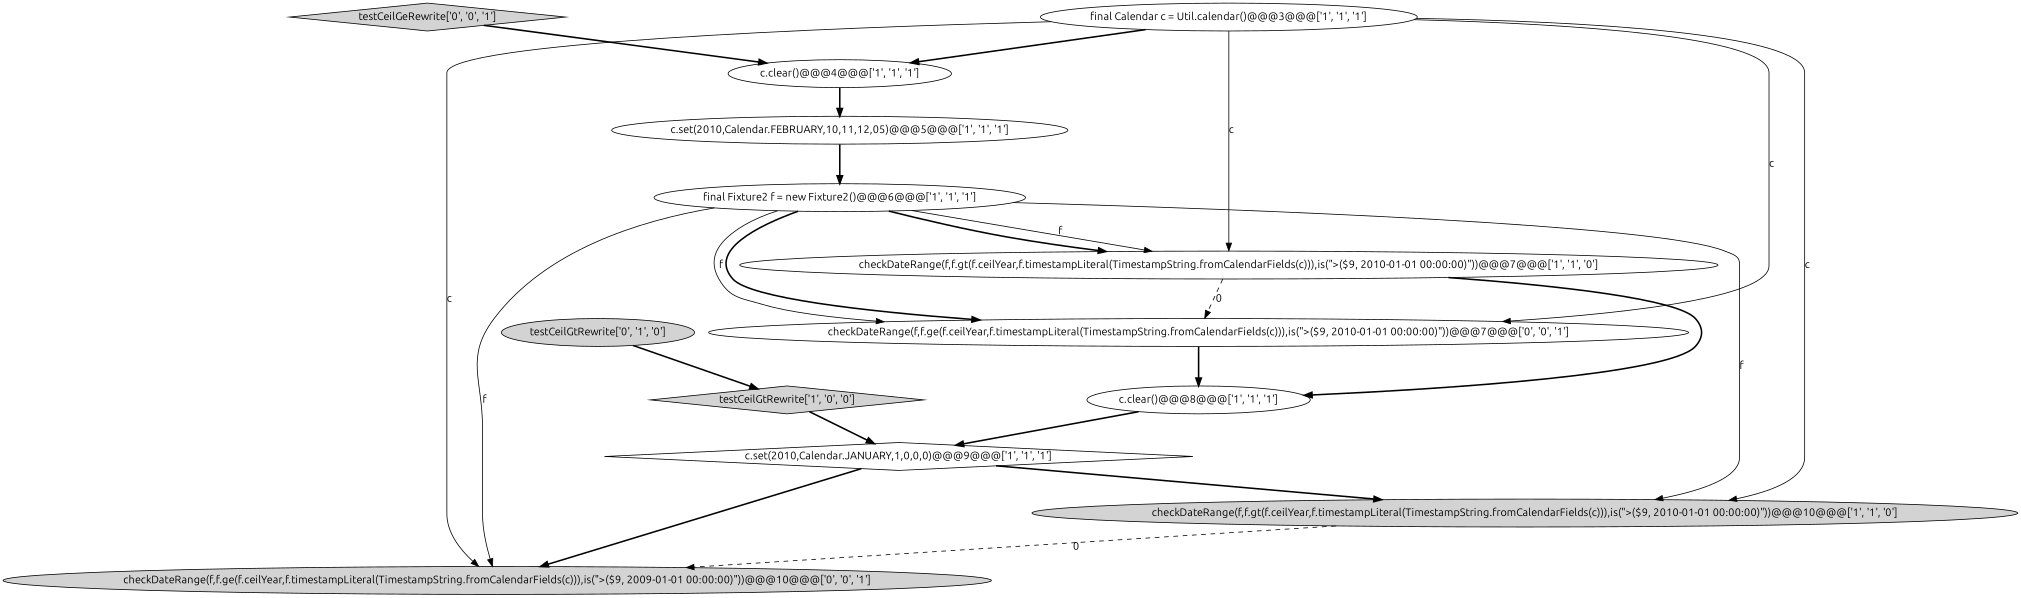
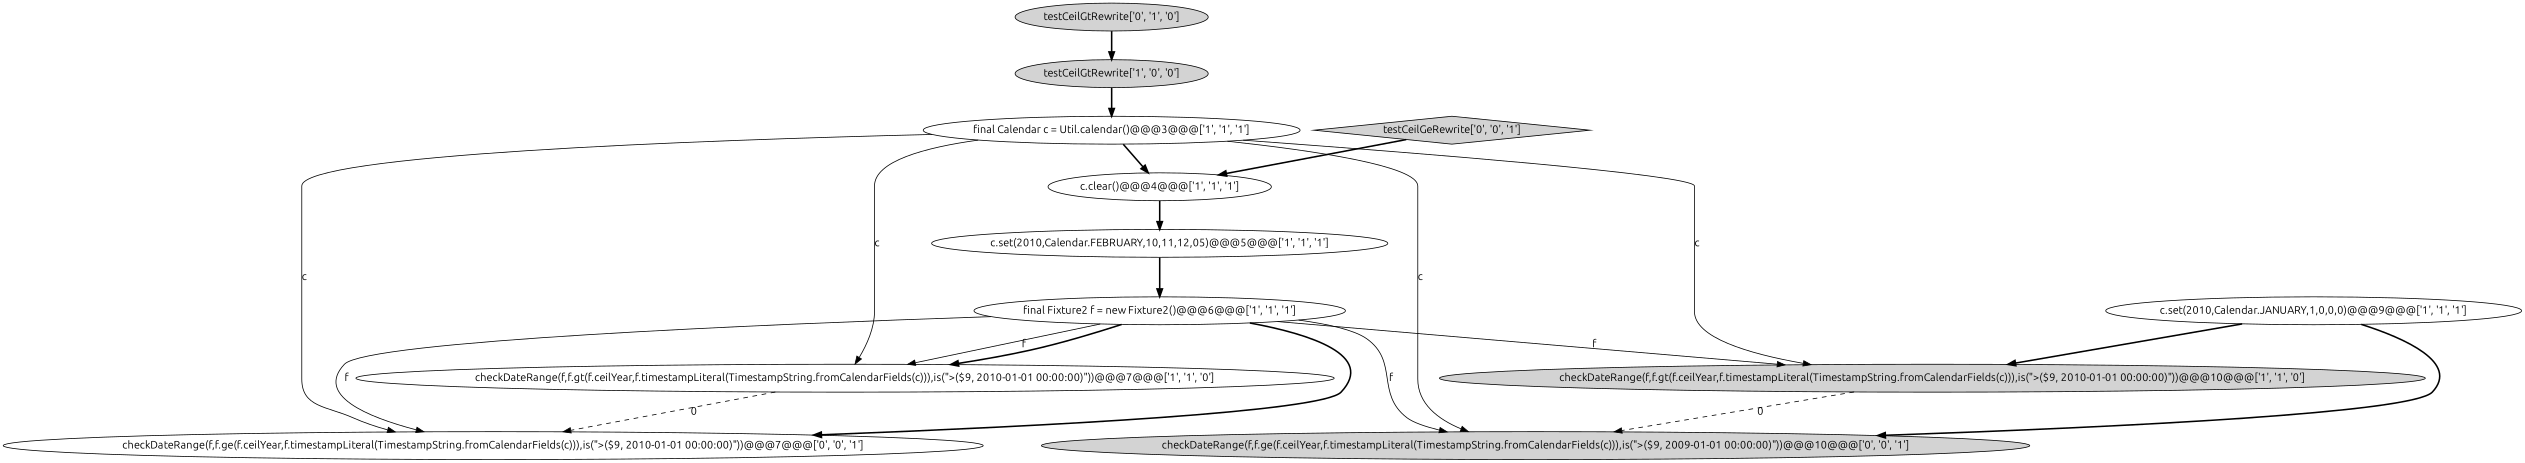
(787, 400) -> (1112, 74)
(1199, 400) -> none
(838, 426) -> (1112, 98)
(899, 456) -> (2314, 311)
